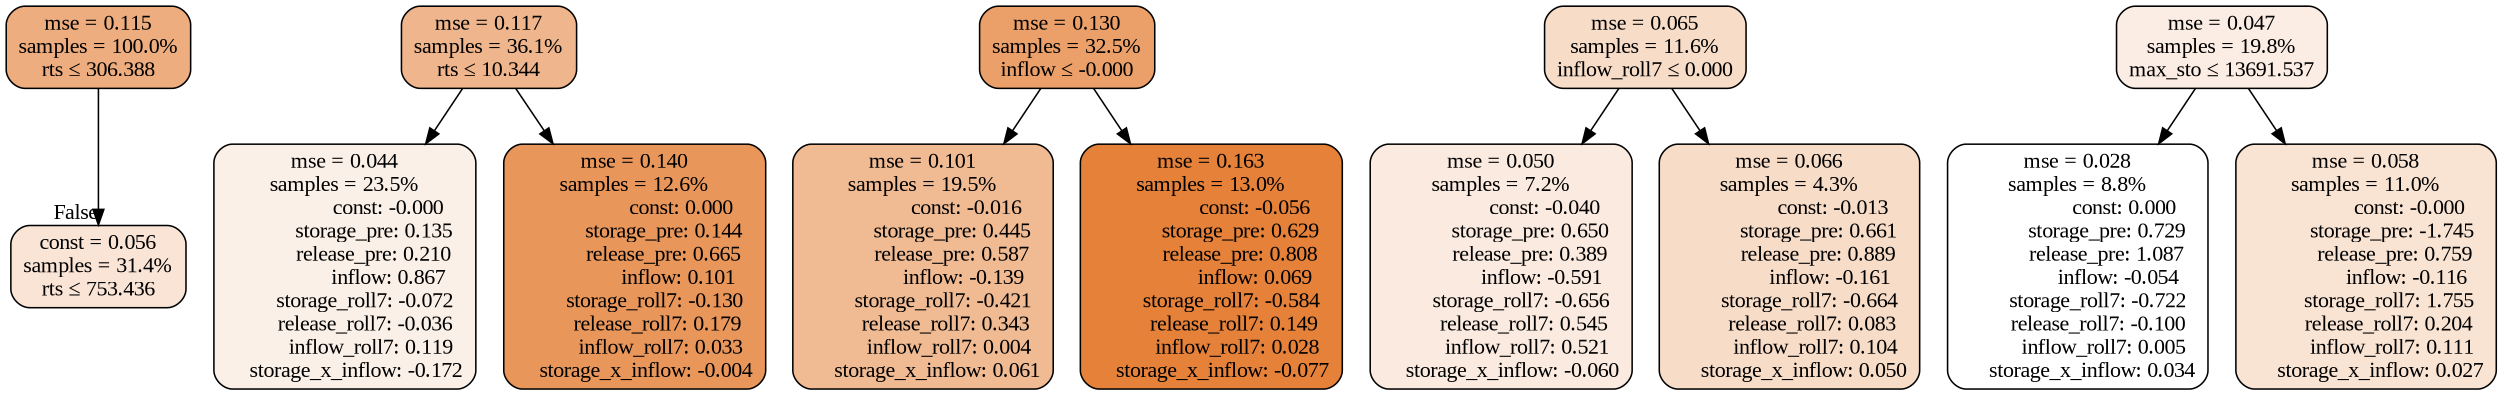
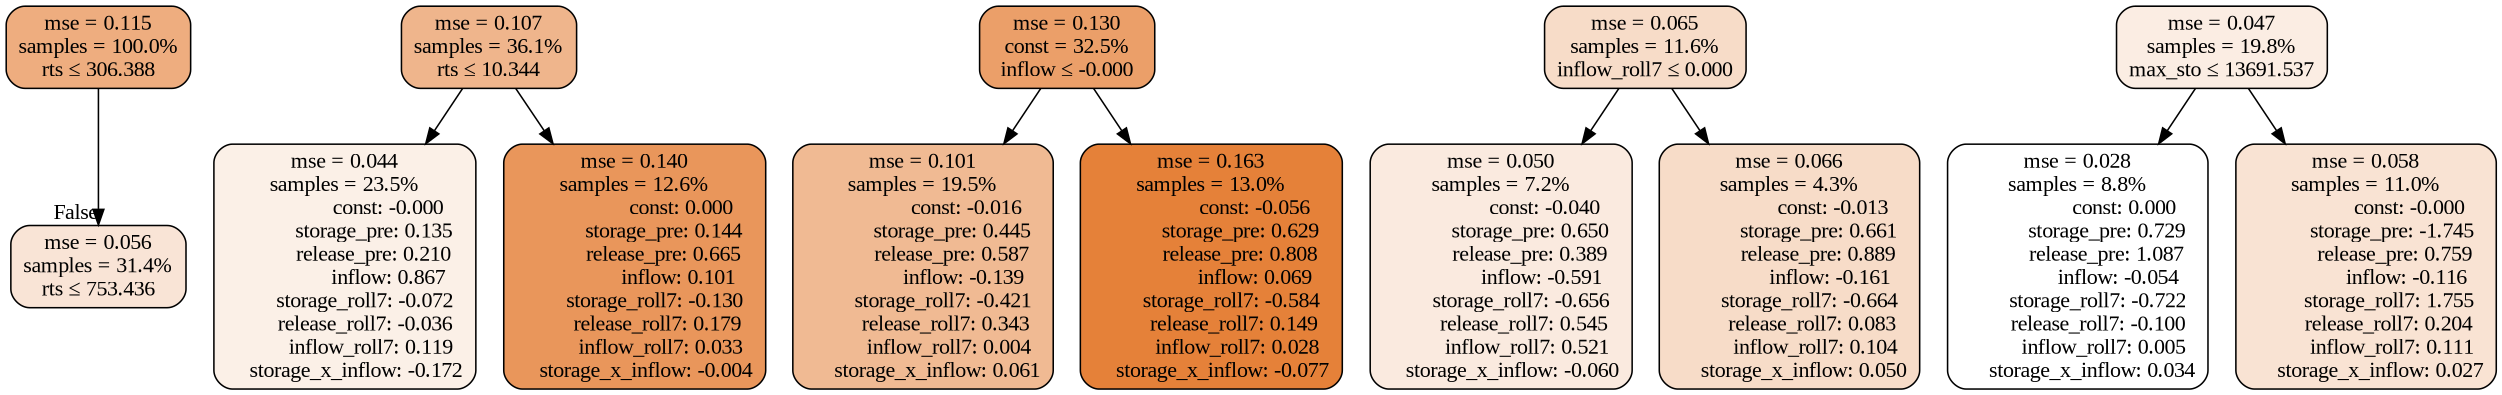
(489, 47) -> (489, 47)
(1067, 47) -> (1067, 47)
(98, 267) -> (98, 267)
